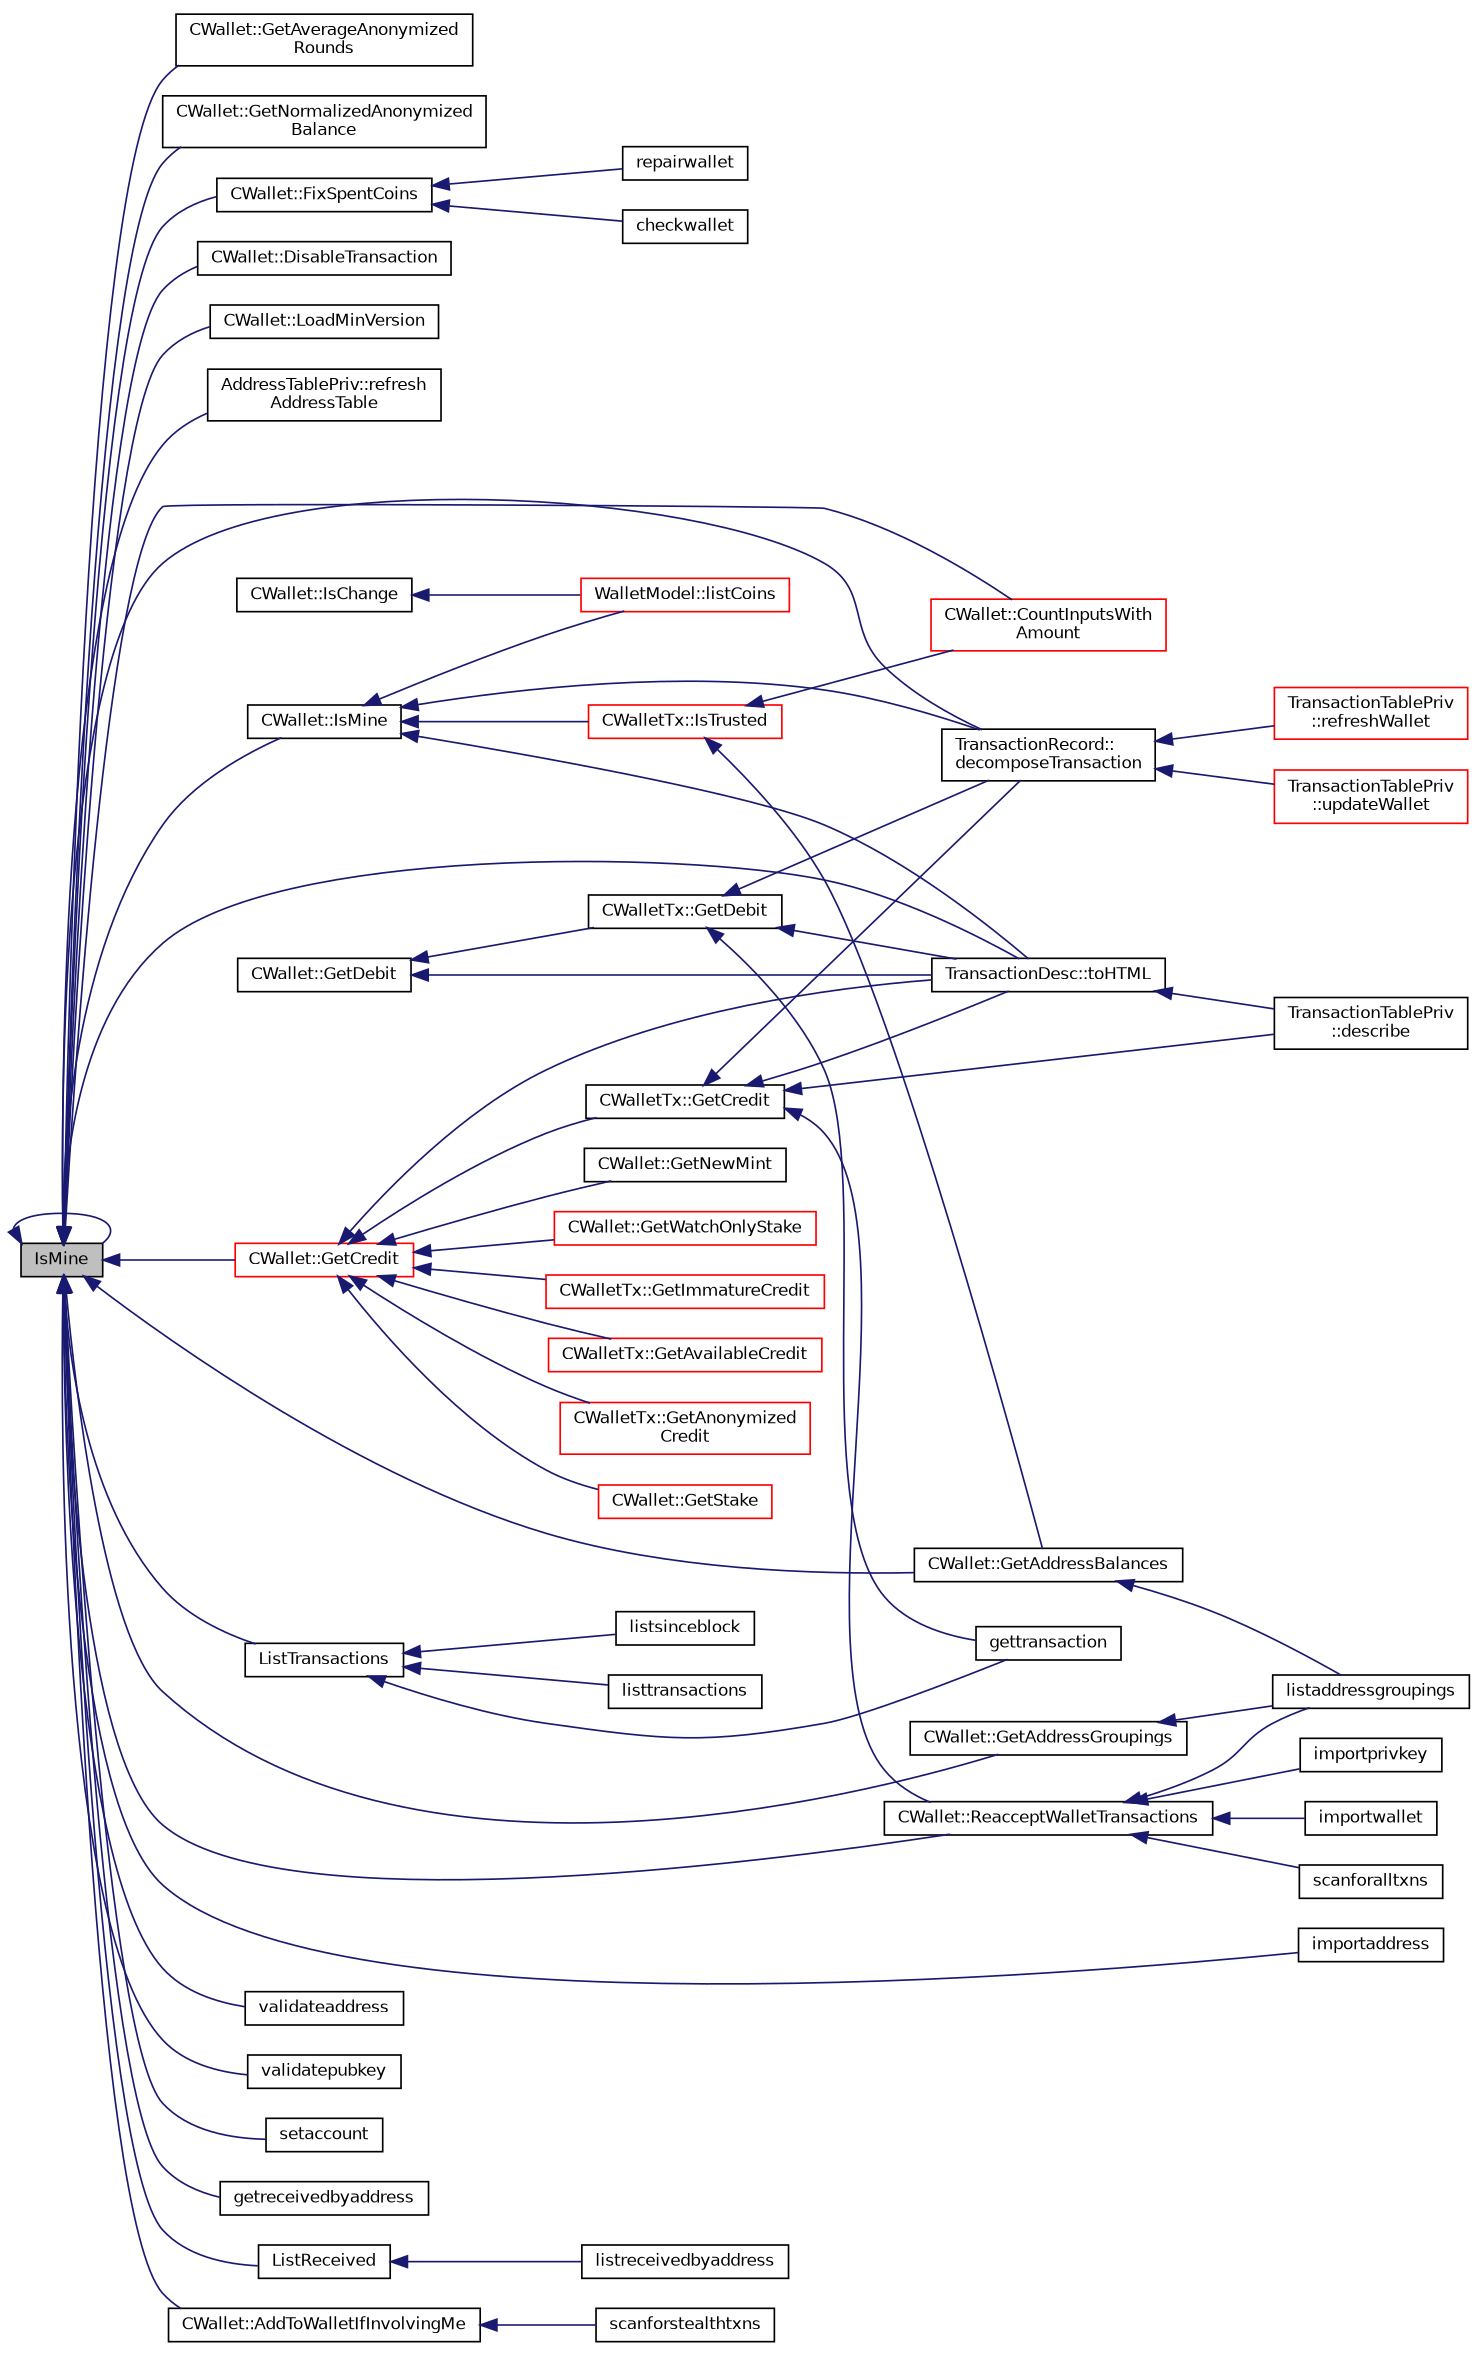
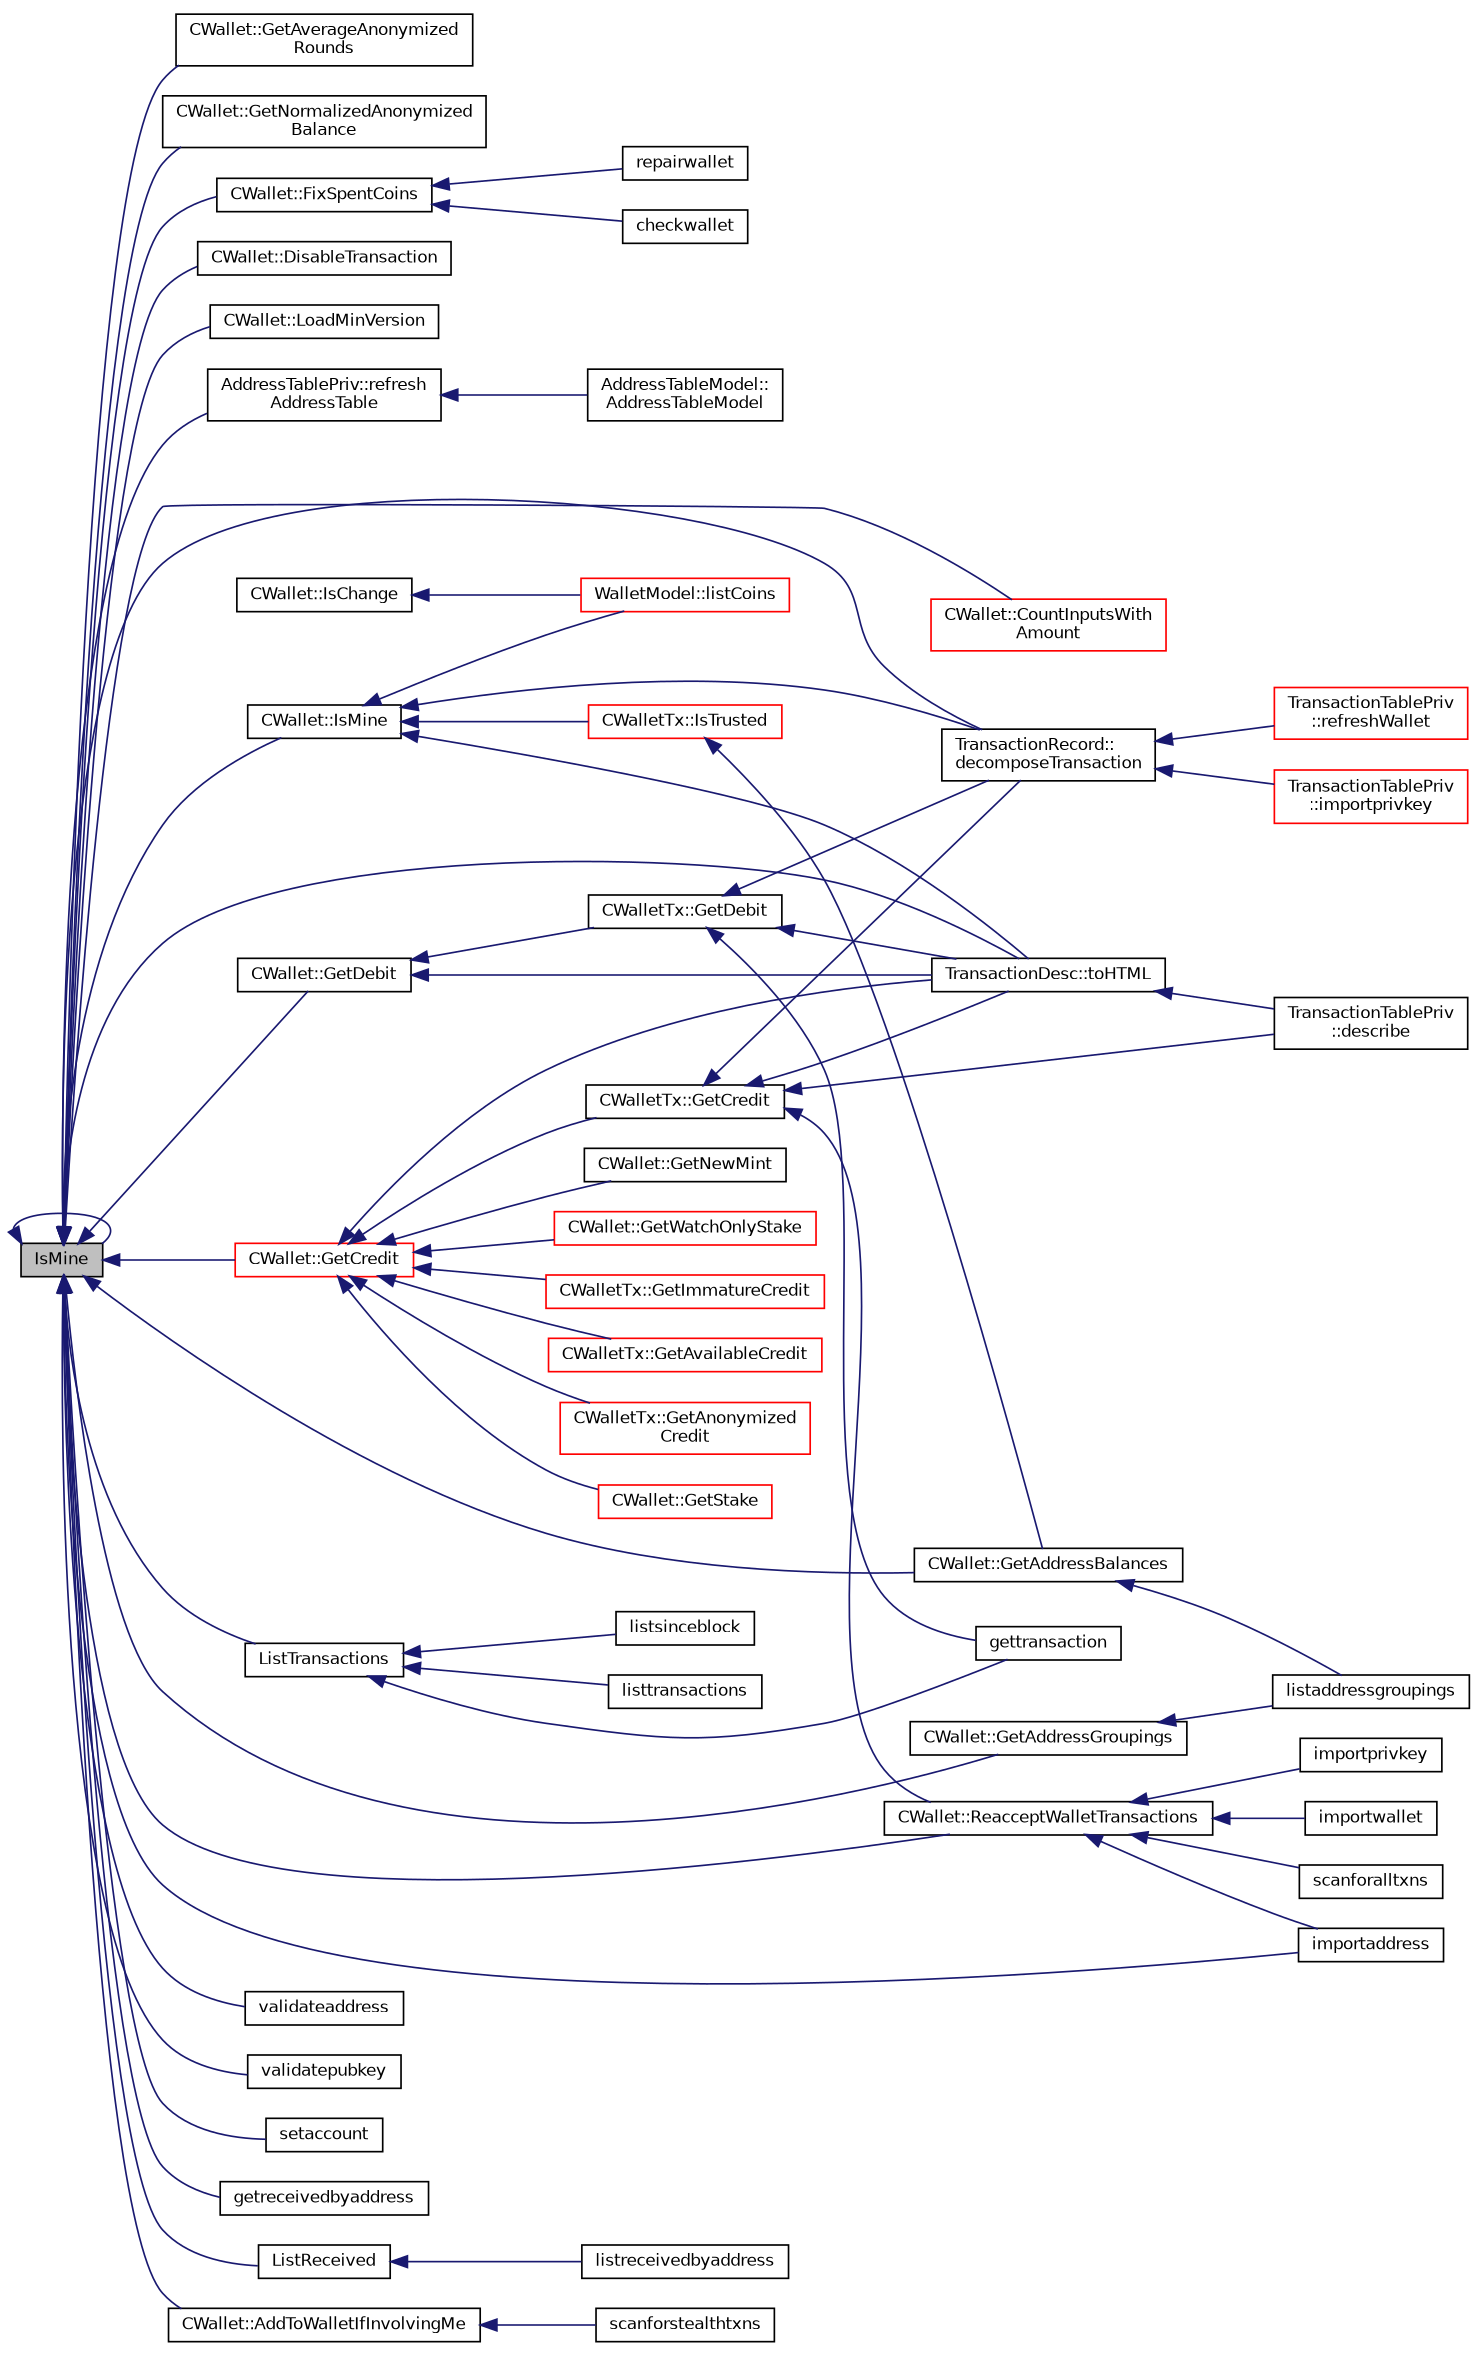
none -> (685, 395)
(858, 676) -> none
(1371, 797) -> (1371, 797)
none -> (199, 1111)
(1229, 1759) -> (1208, 1888)
